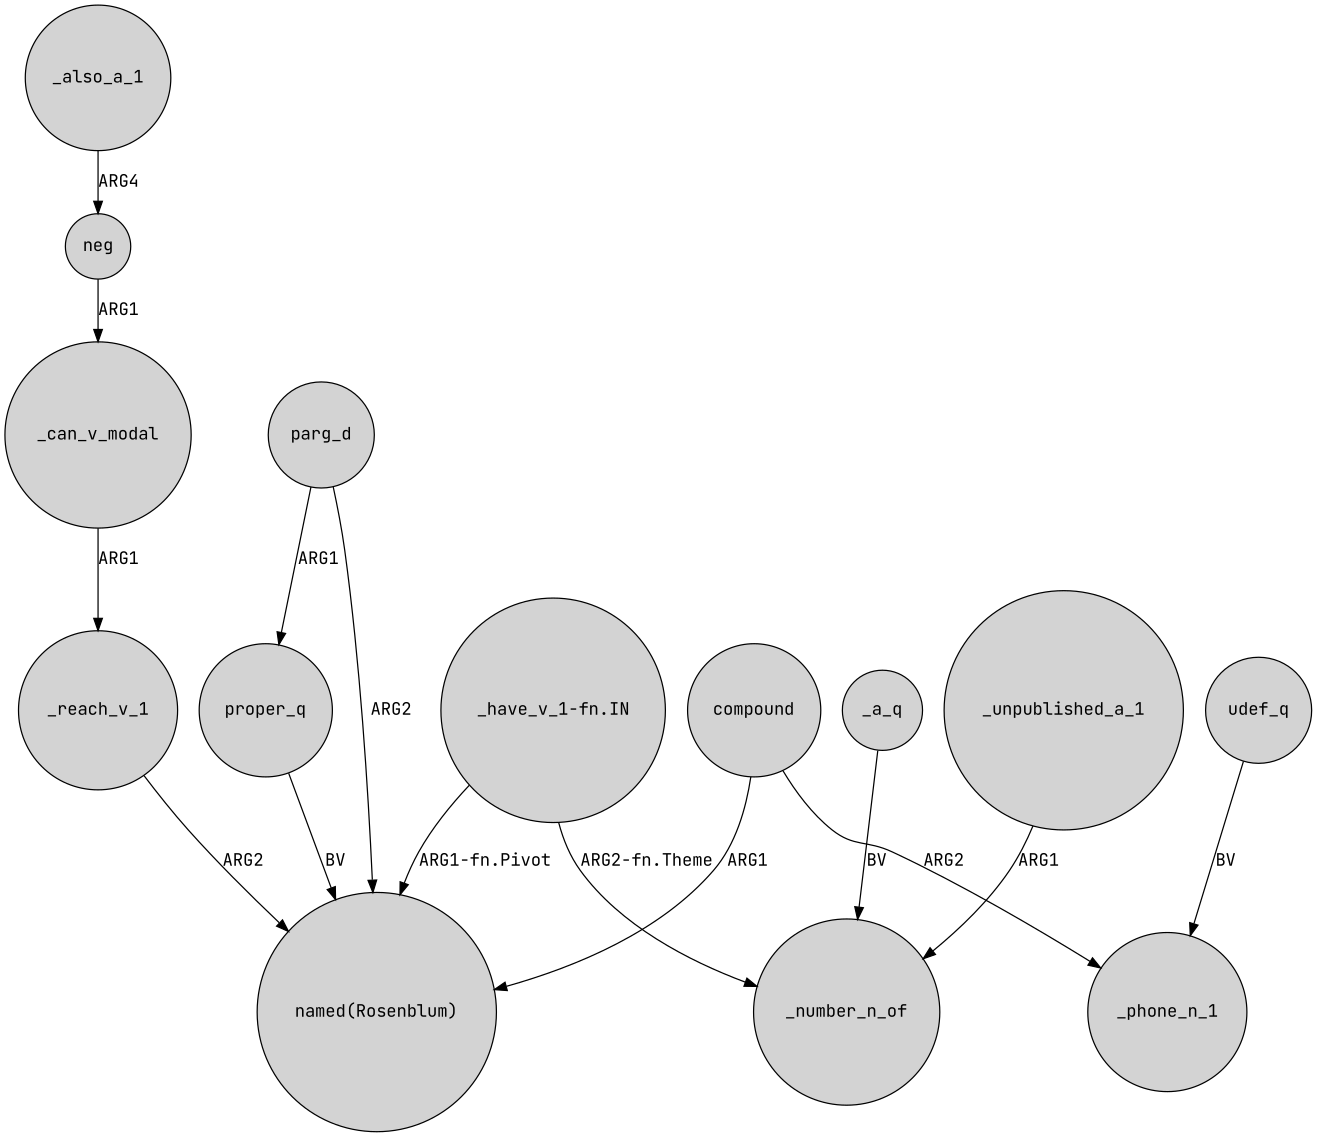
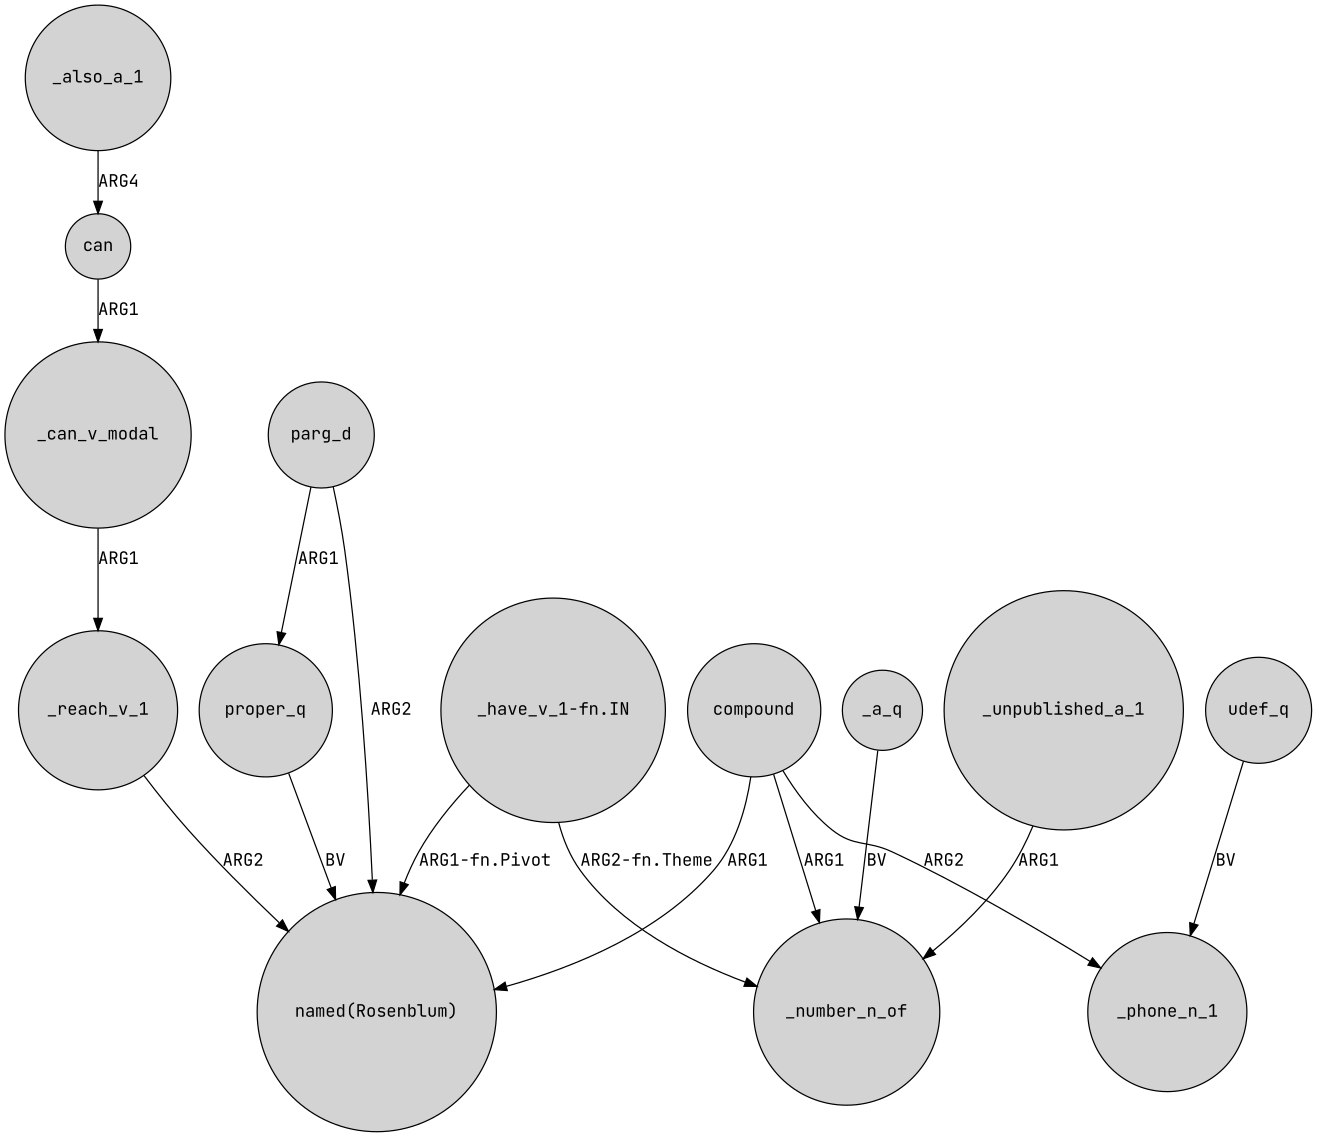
(98, 246) -> (98, 246)
none -> (795, 842)
